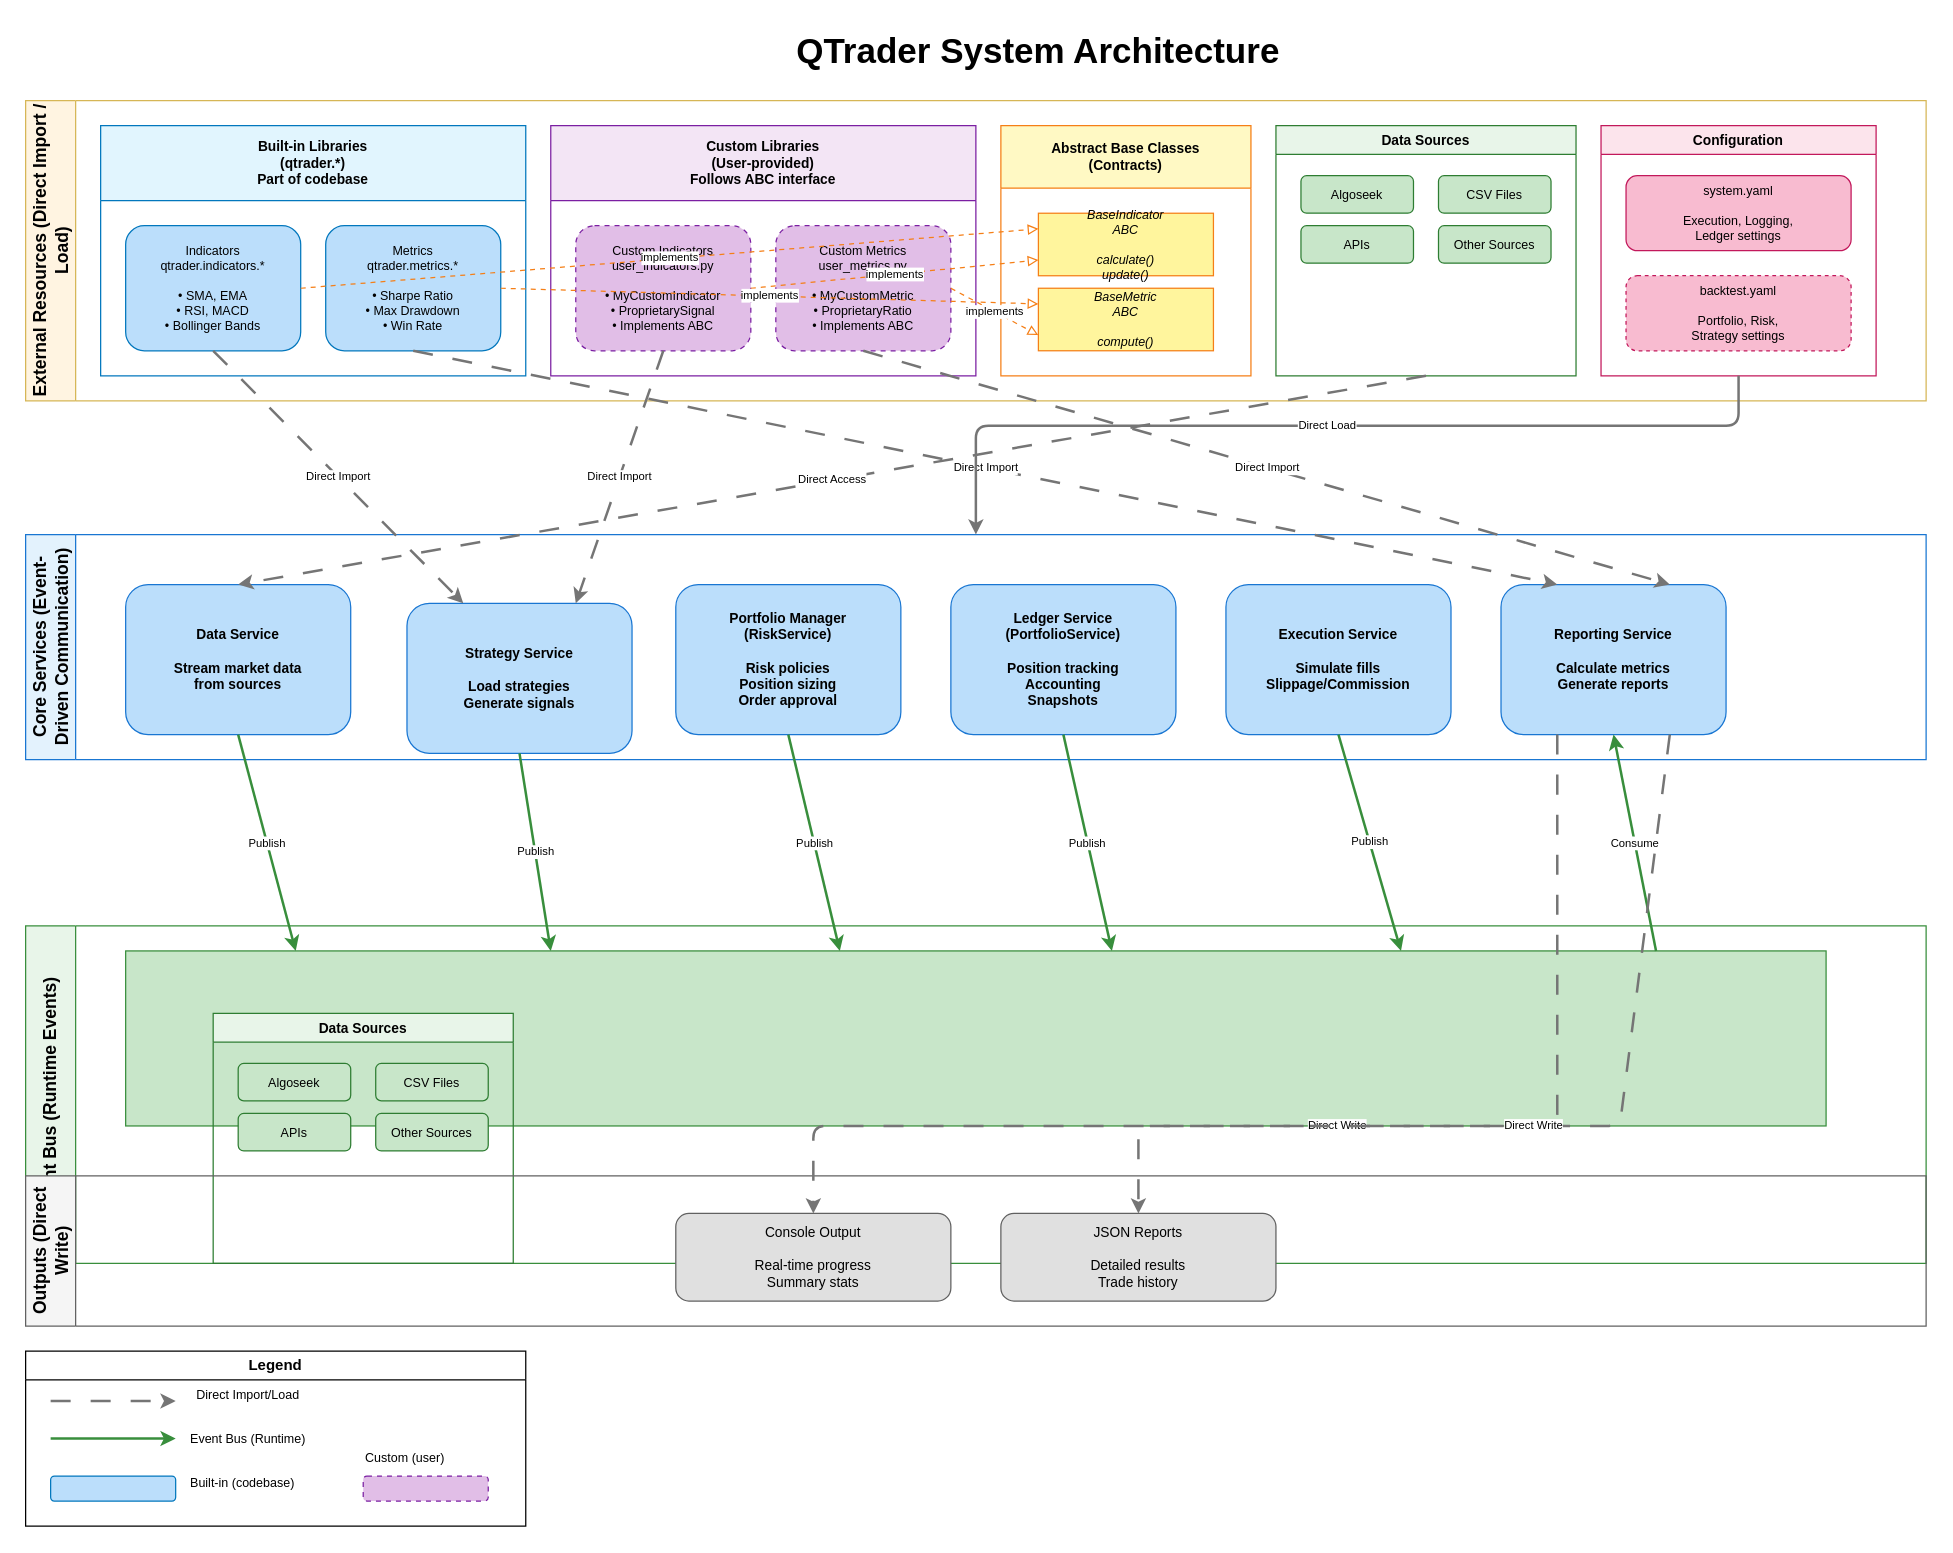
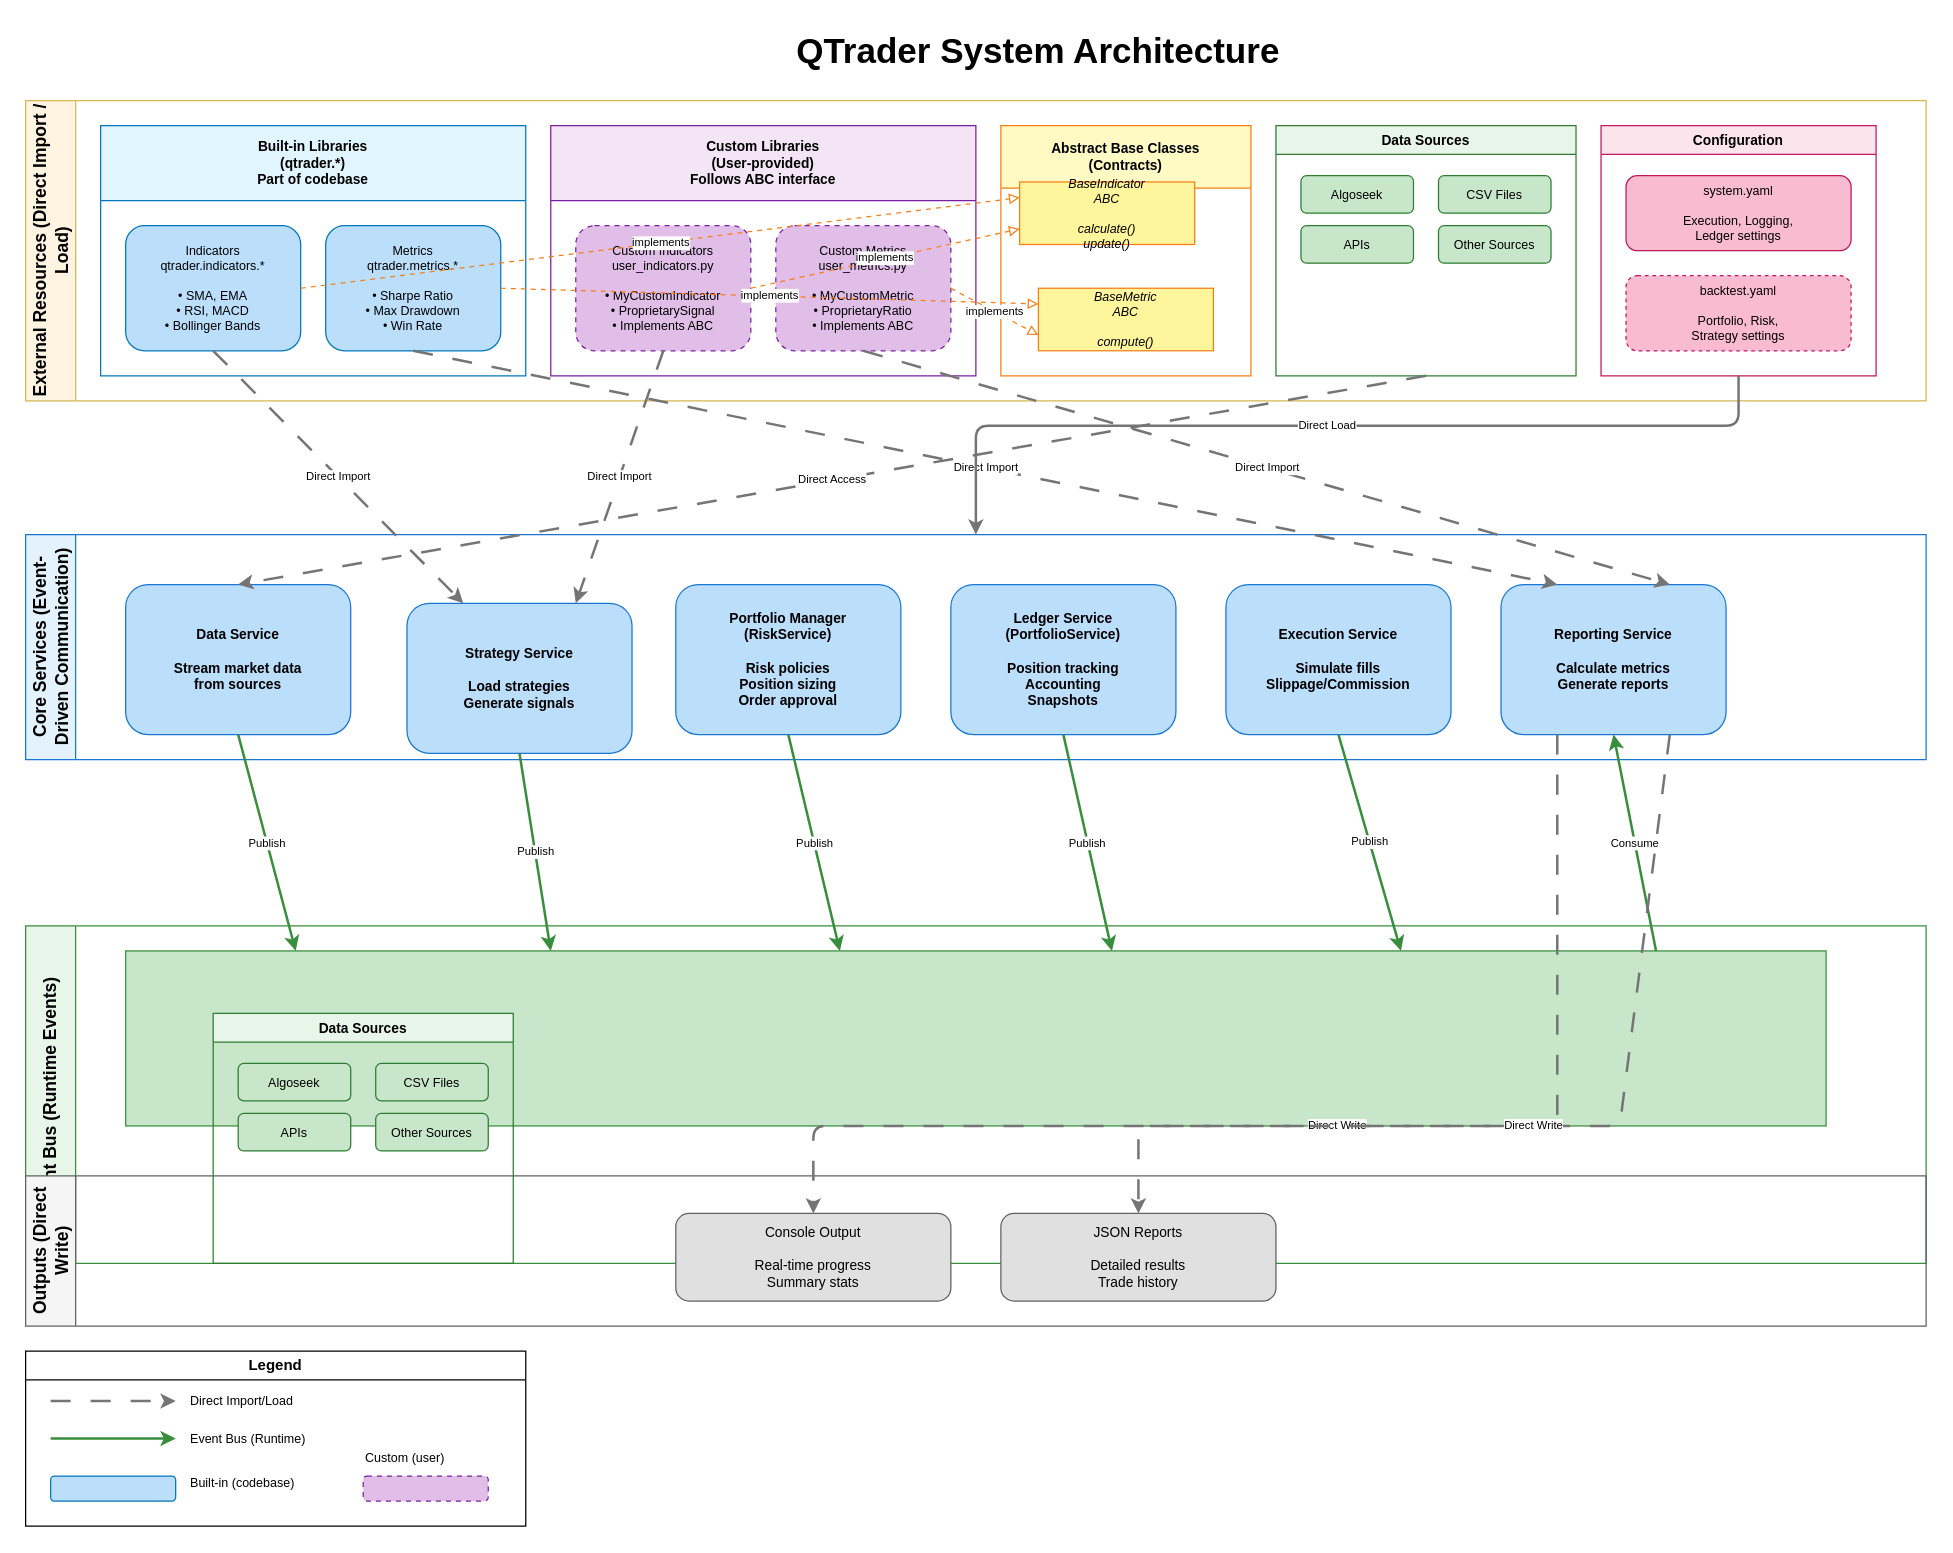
(1126, 244) -> (1107, 213)
(269, 1394) -> (263, 1401)
